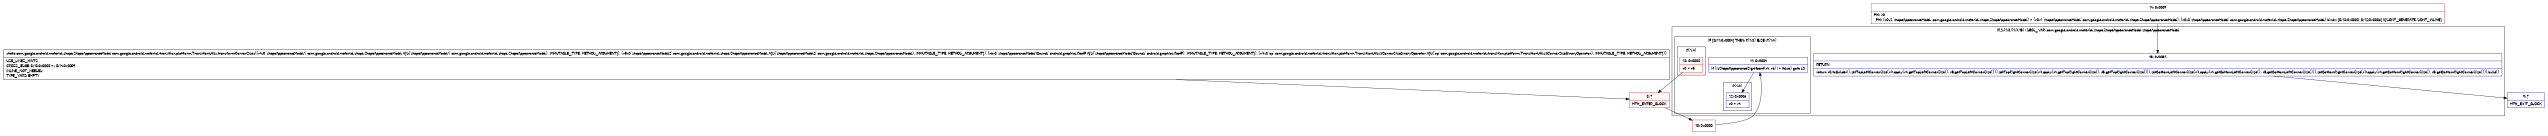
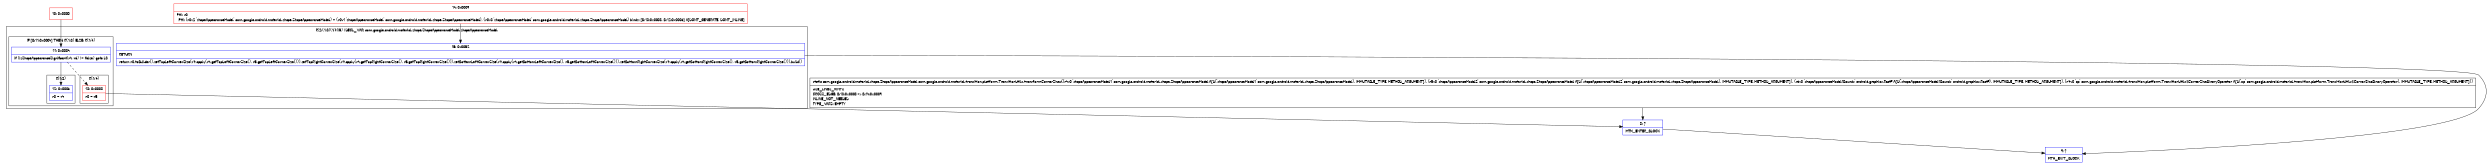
none -> (76, 73)
(1649, 100) -> (1643, 128)
(1677, 113) -> (1852, 141)
